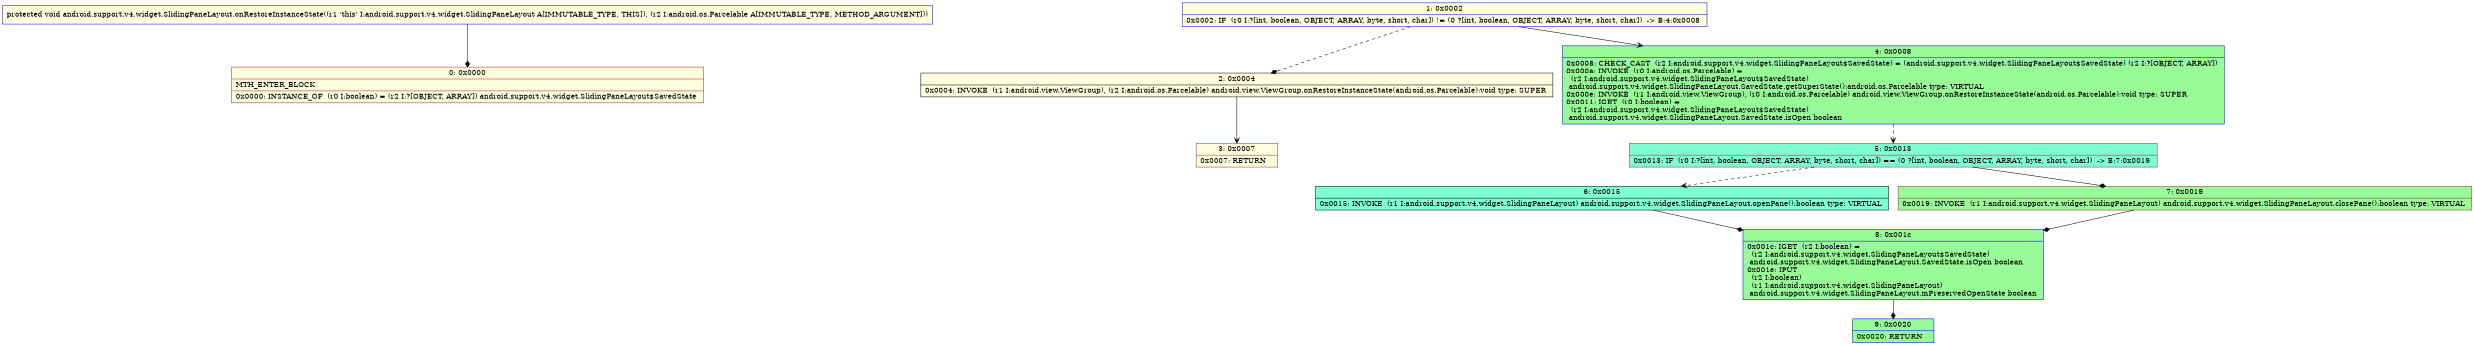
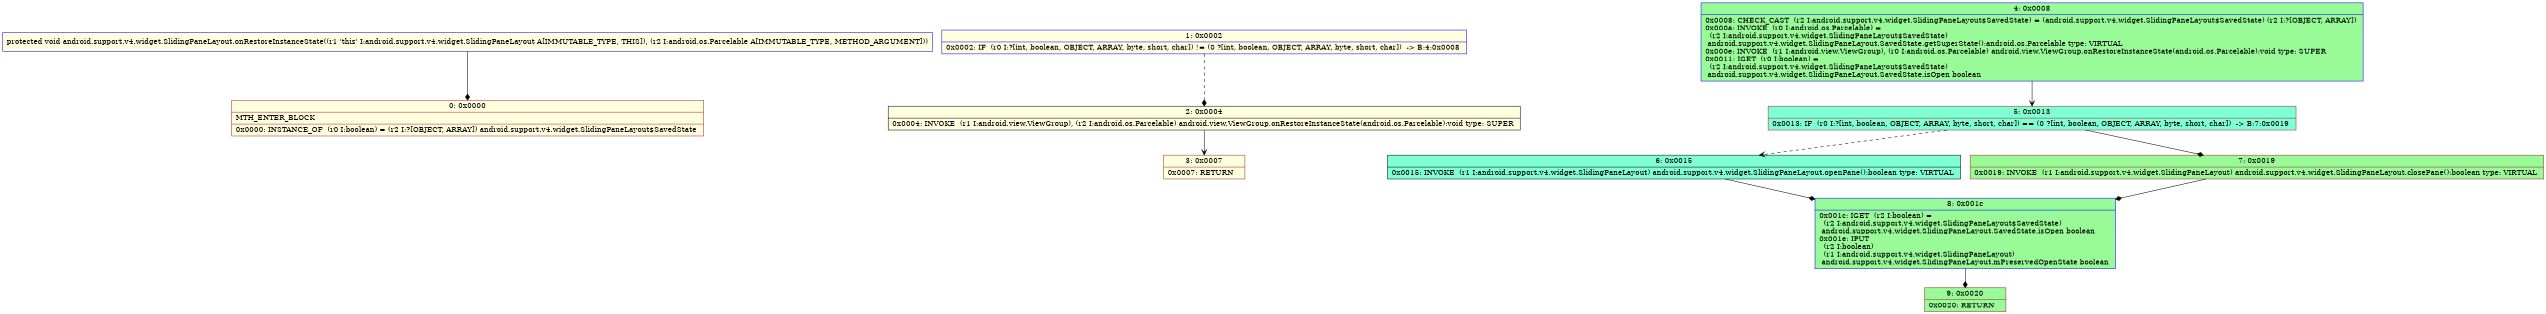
(1578, 36) -> none
(1893, 131) -> (2032, 91)
(1893, 331) -> (1965, 300)
